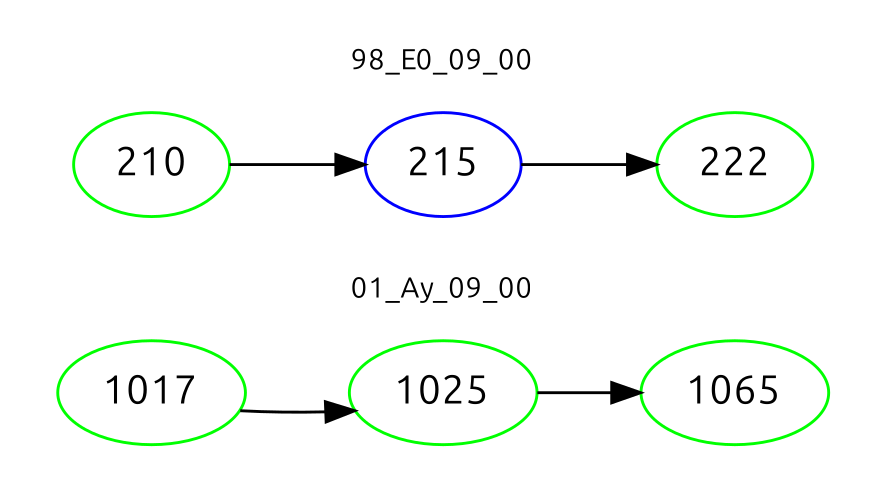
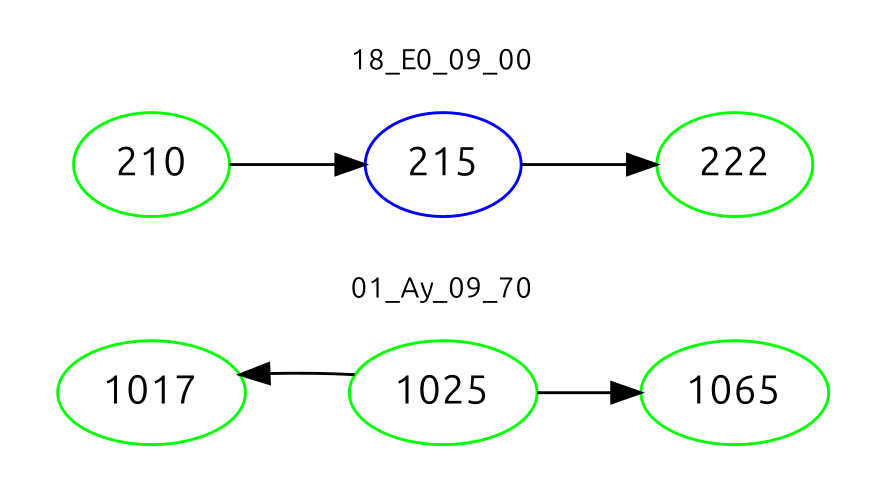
(443, 62) -> (443, 62)
(443, 290) -> (443, 290)
(283, 412) -> (312, 373)
